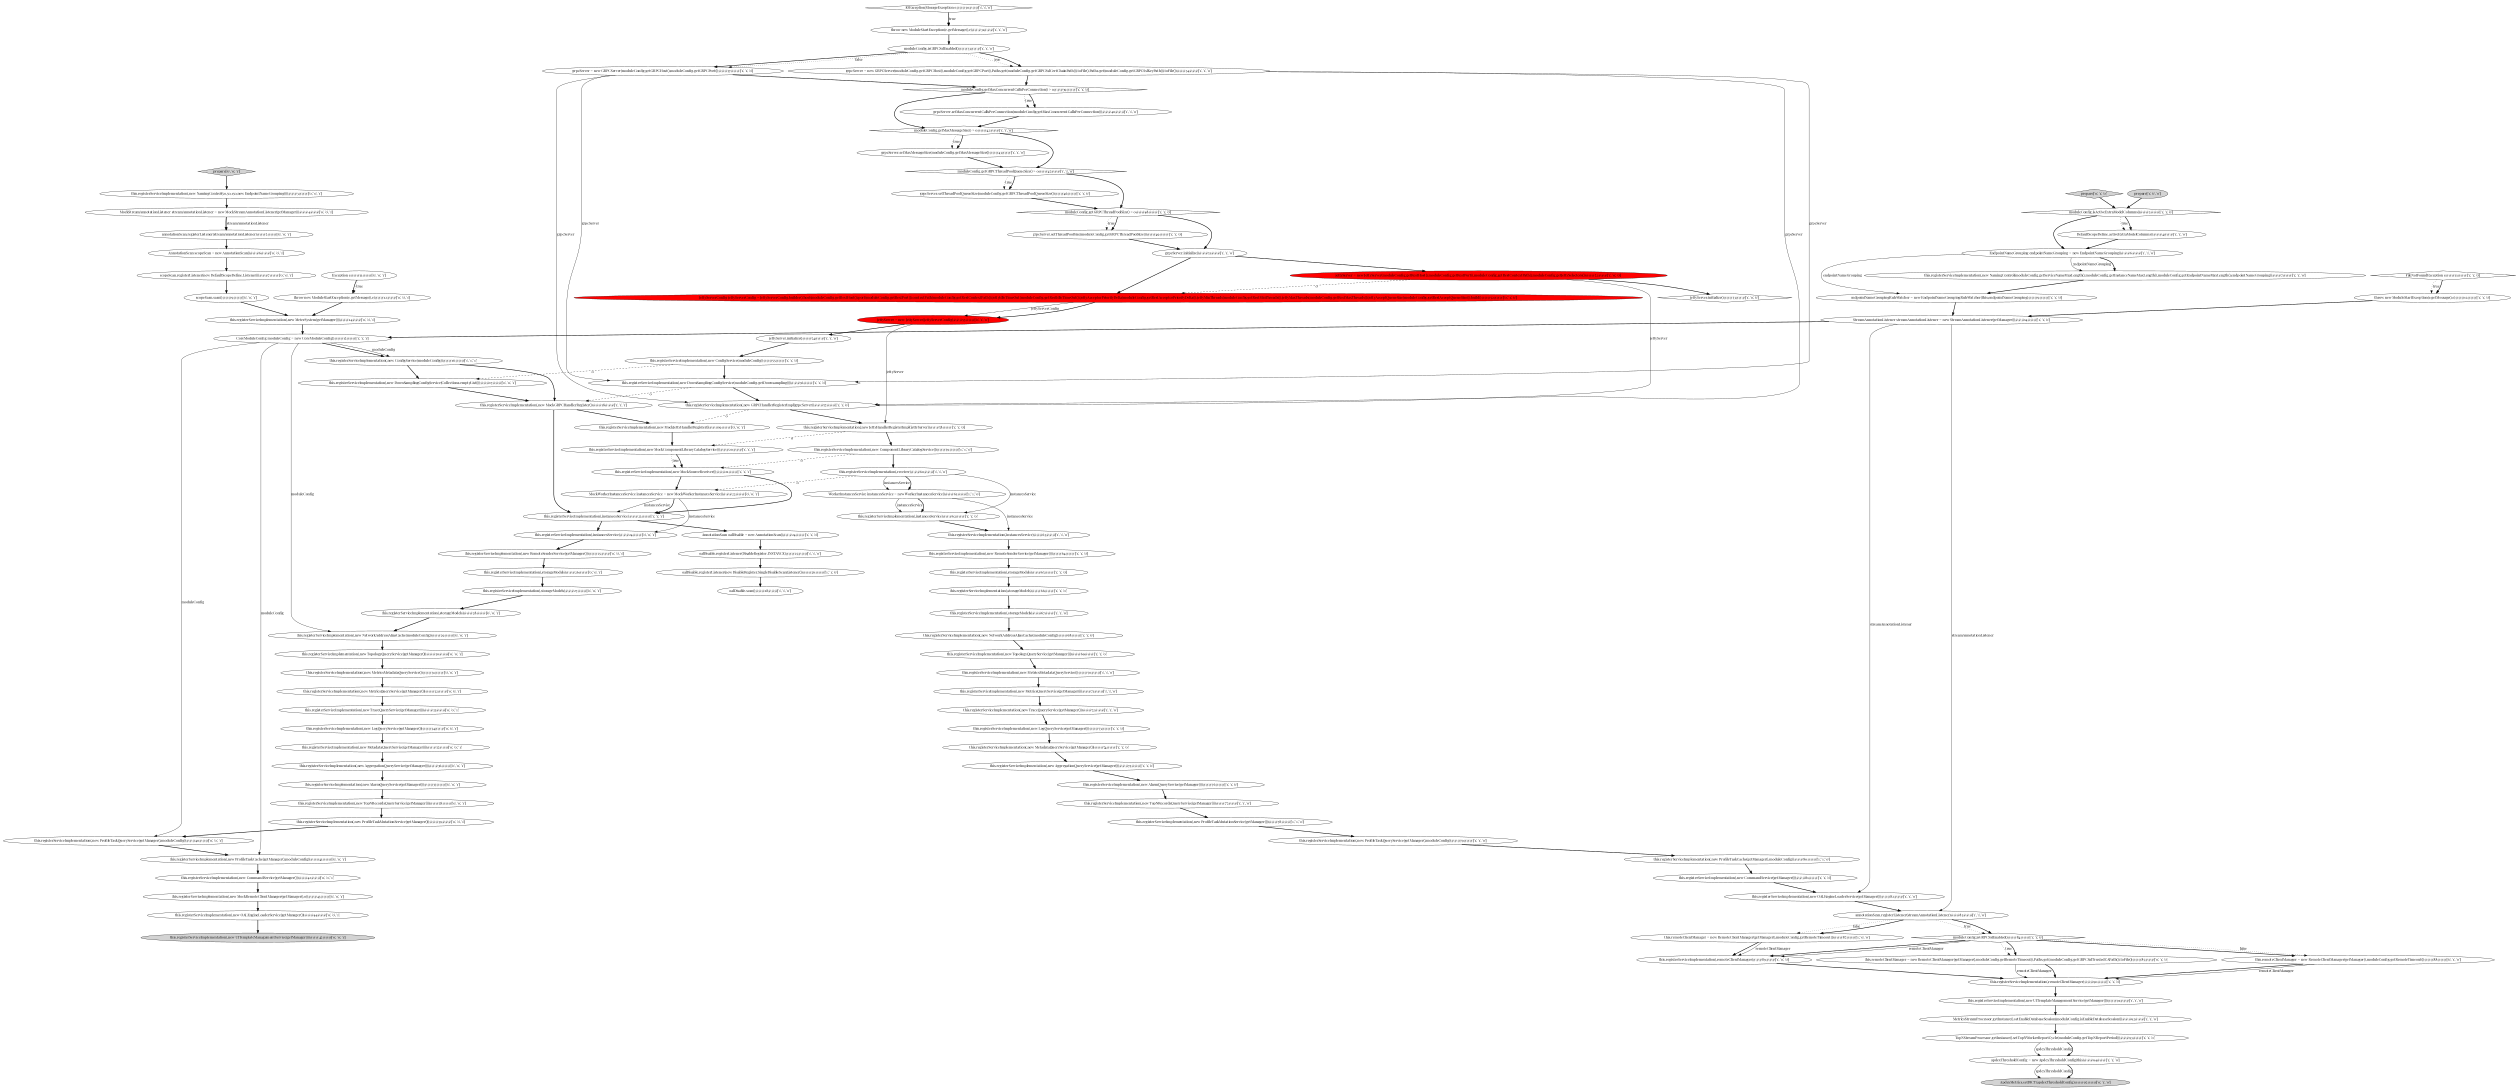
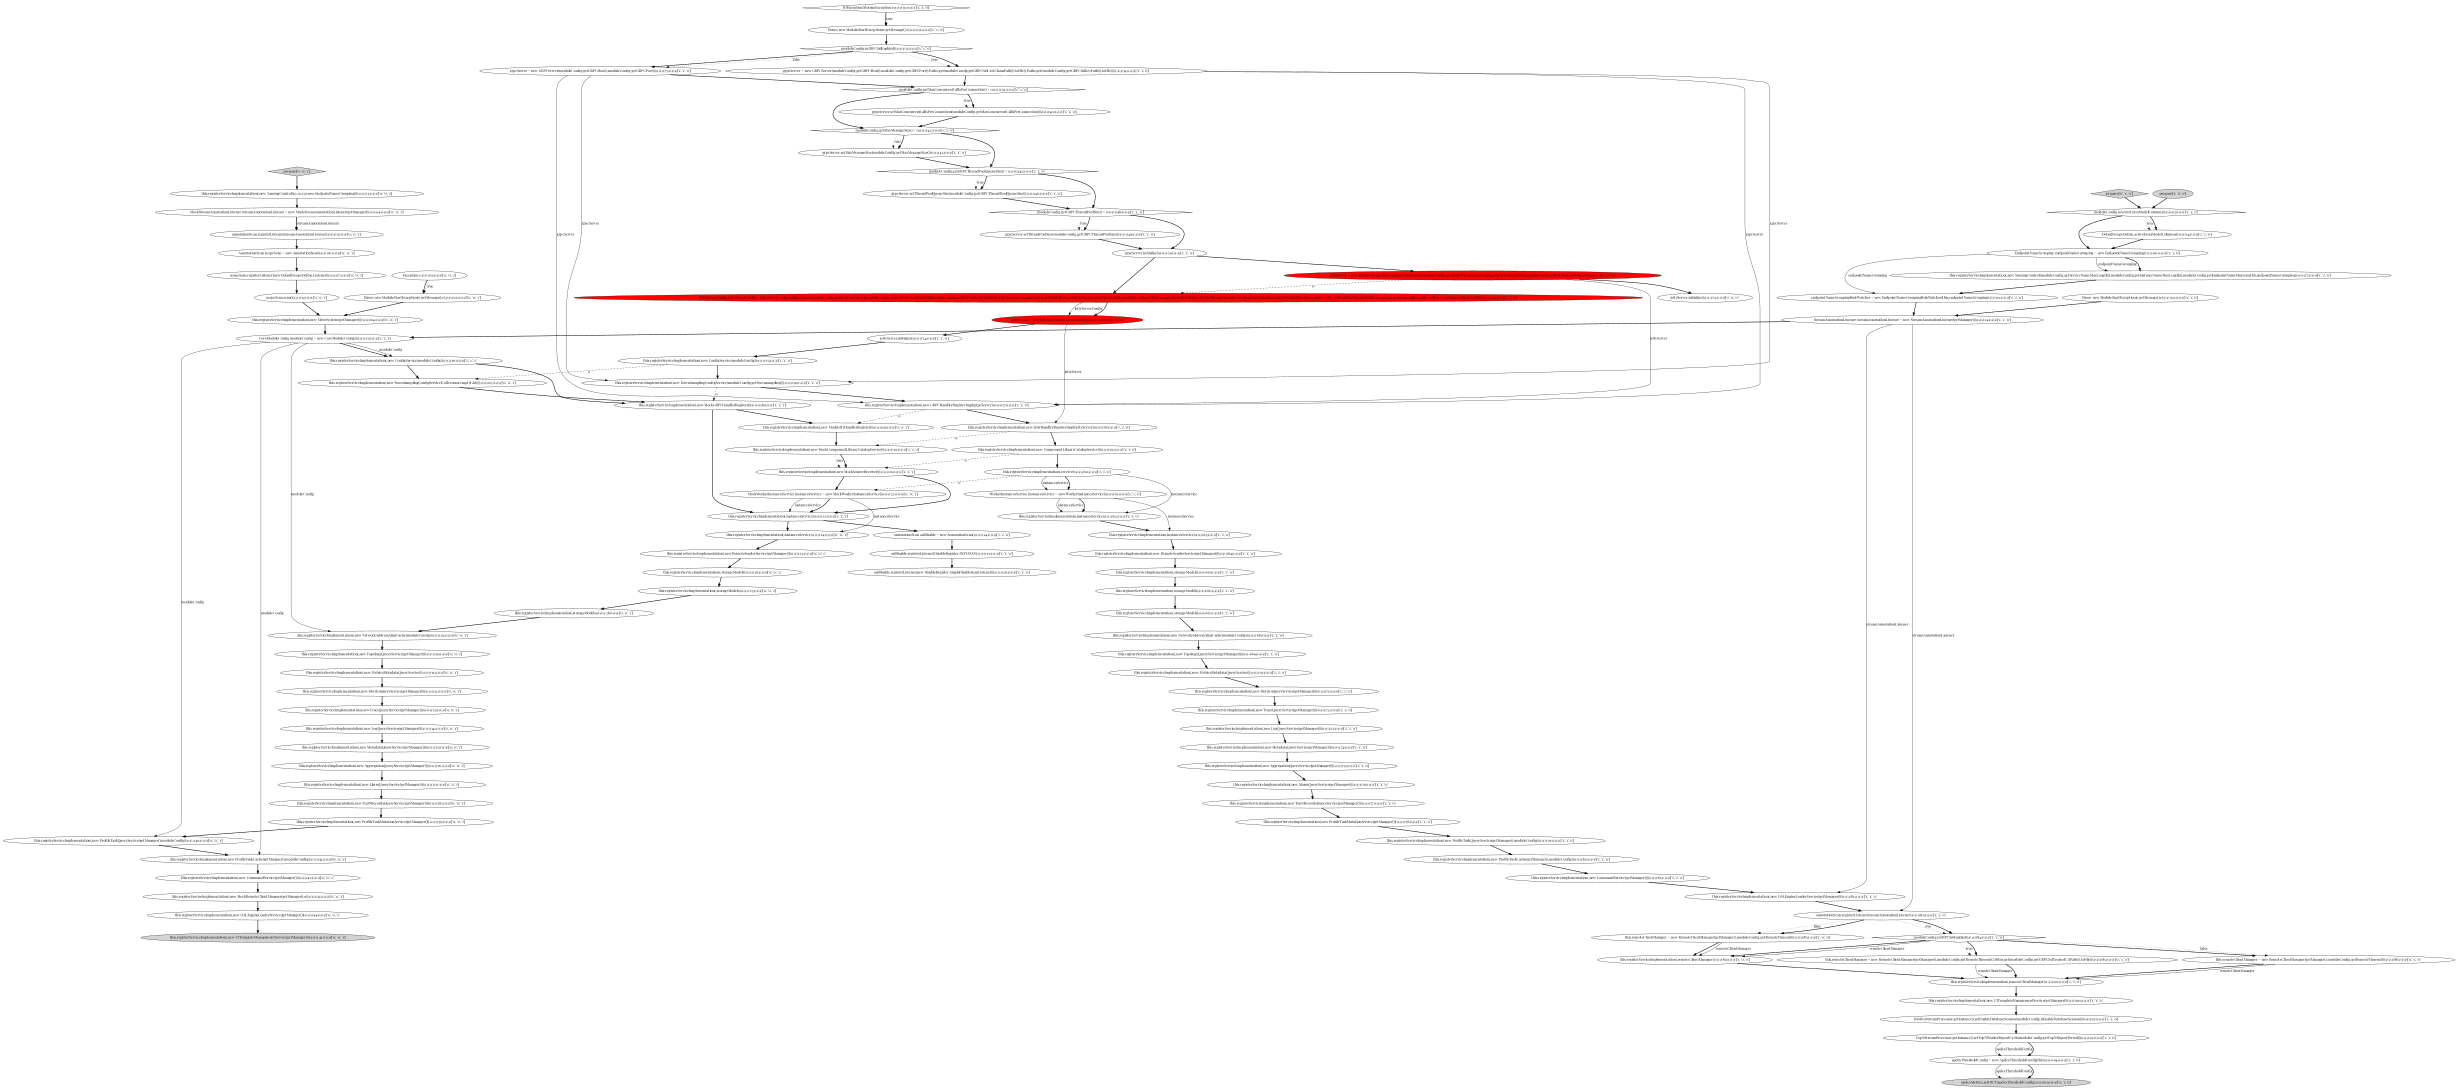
(949, 49) -> (886, 49)
(2443, 275) -> none
(1725, 298) -> (1705, 298)
(760, 591) -> none
